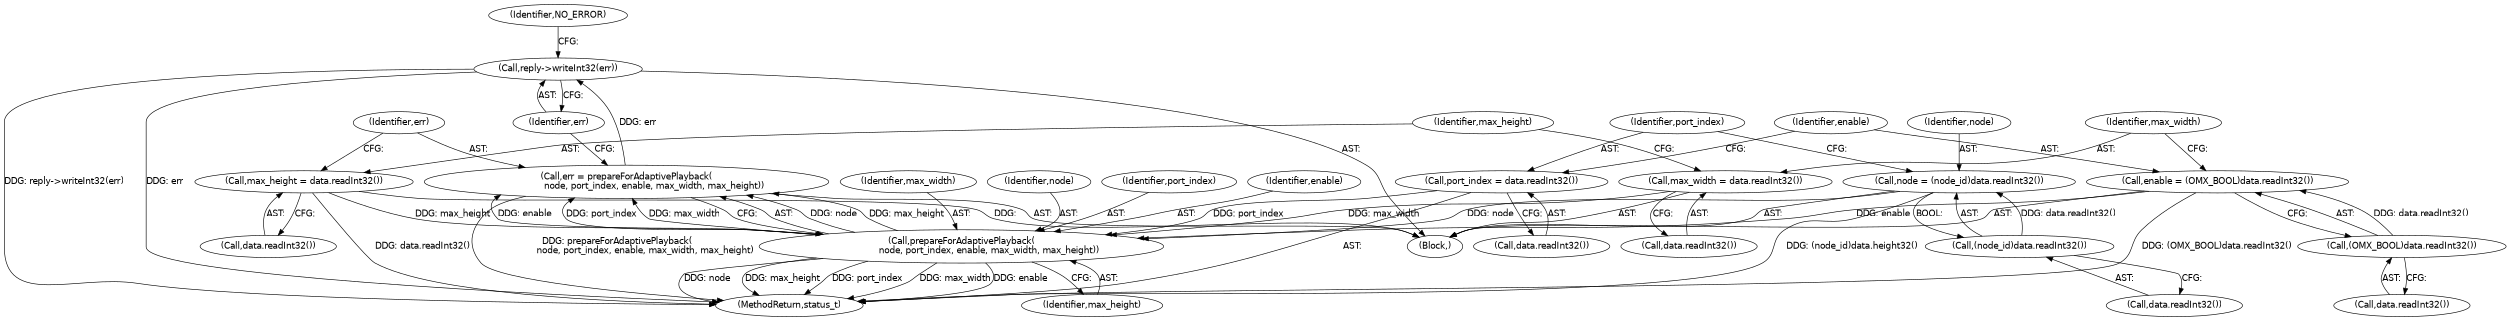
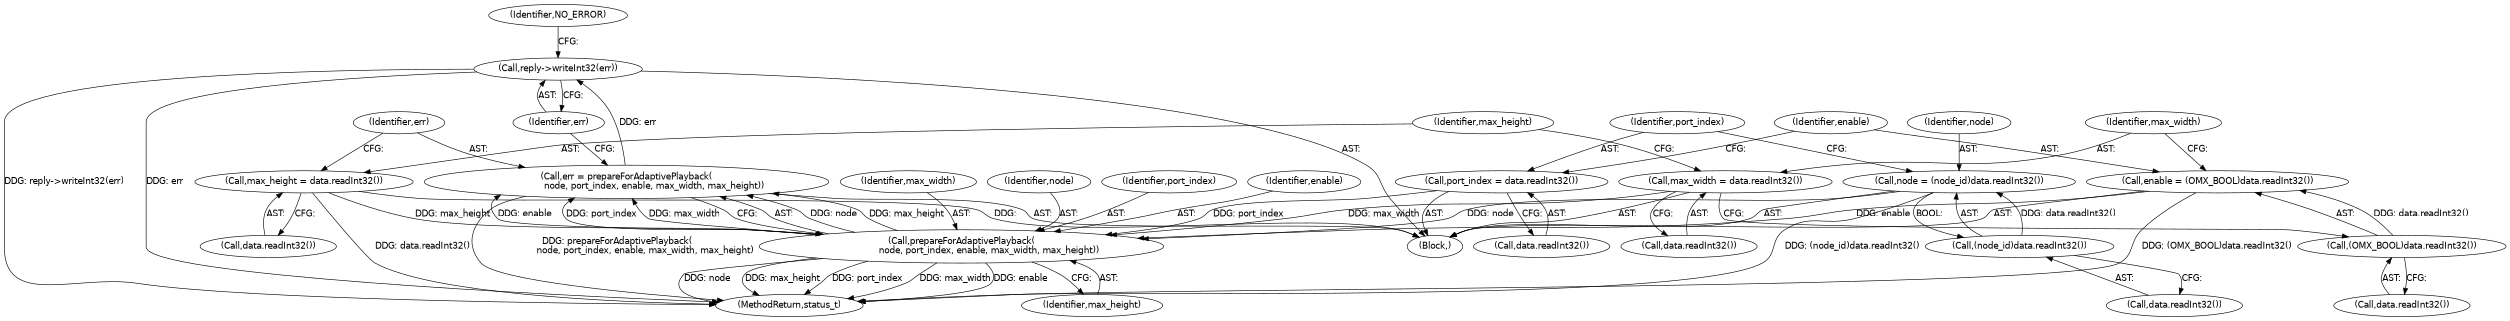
(2288, 219) -> (2003, 228)
(1852, 246) -> (1852, 246)
(1173, 275) -> (1425, 209)
